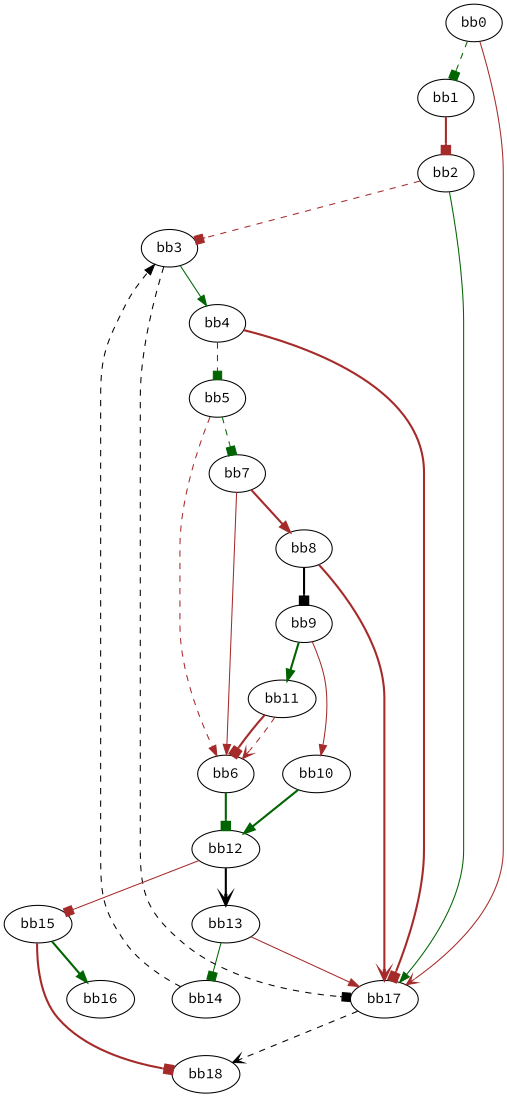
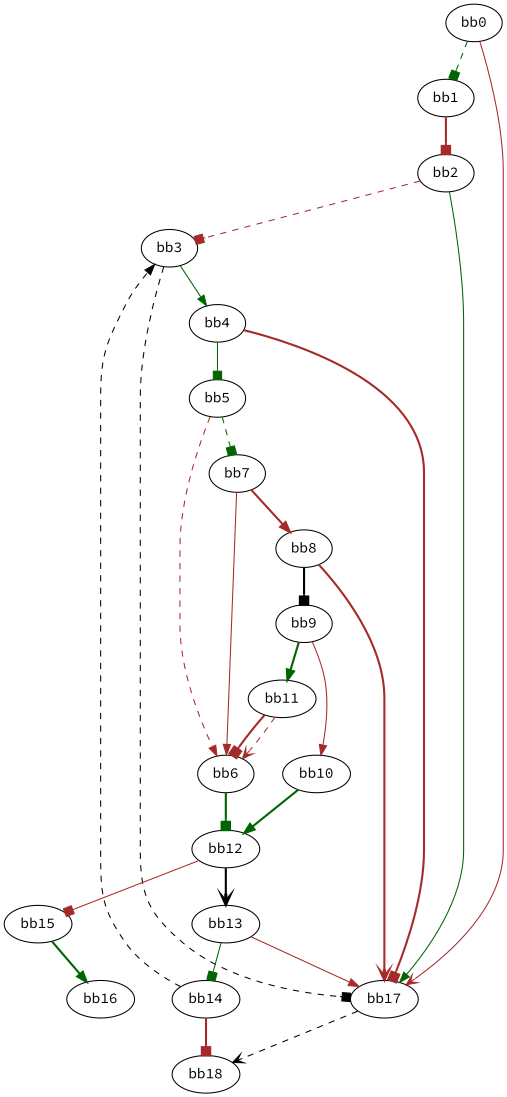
(217, 356) -> (217, 356)
(72, 1031) -> (206, 1032)
